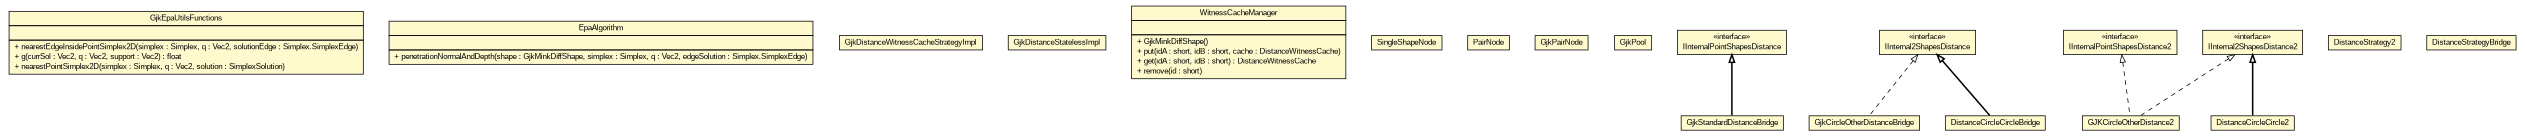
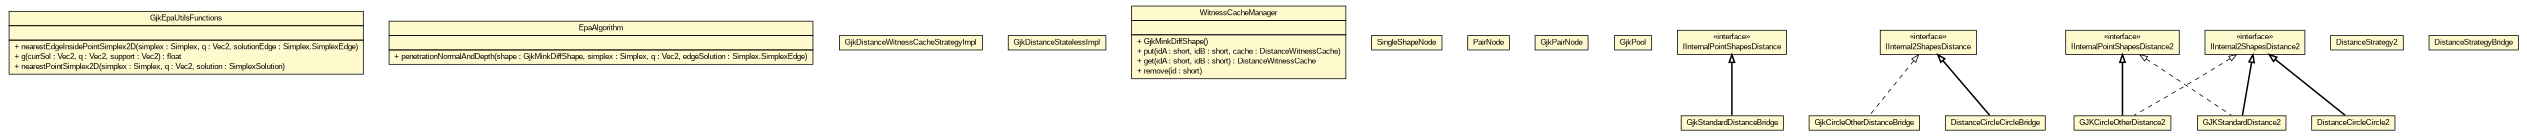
(2126, 89) -> (2122, 89)
none -> (2241, 123)
